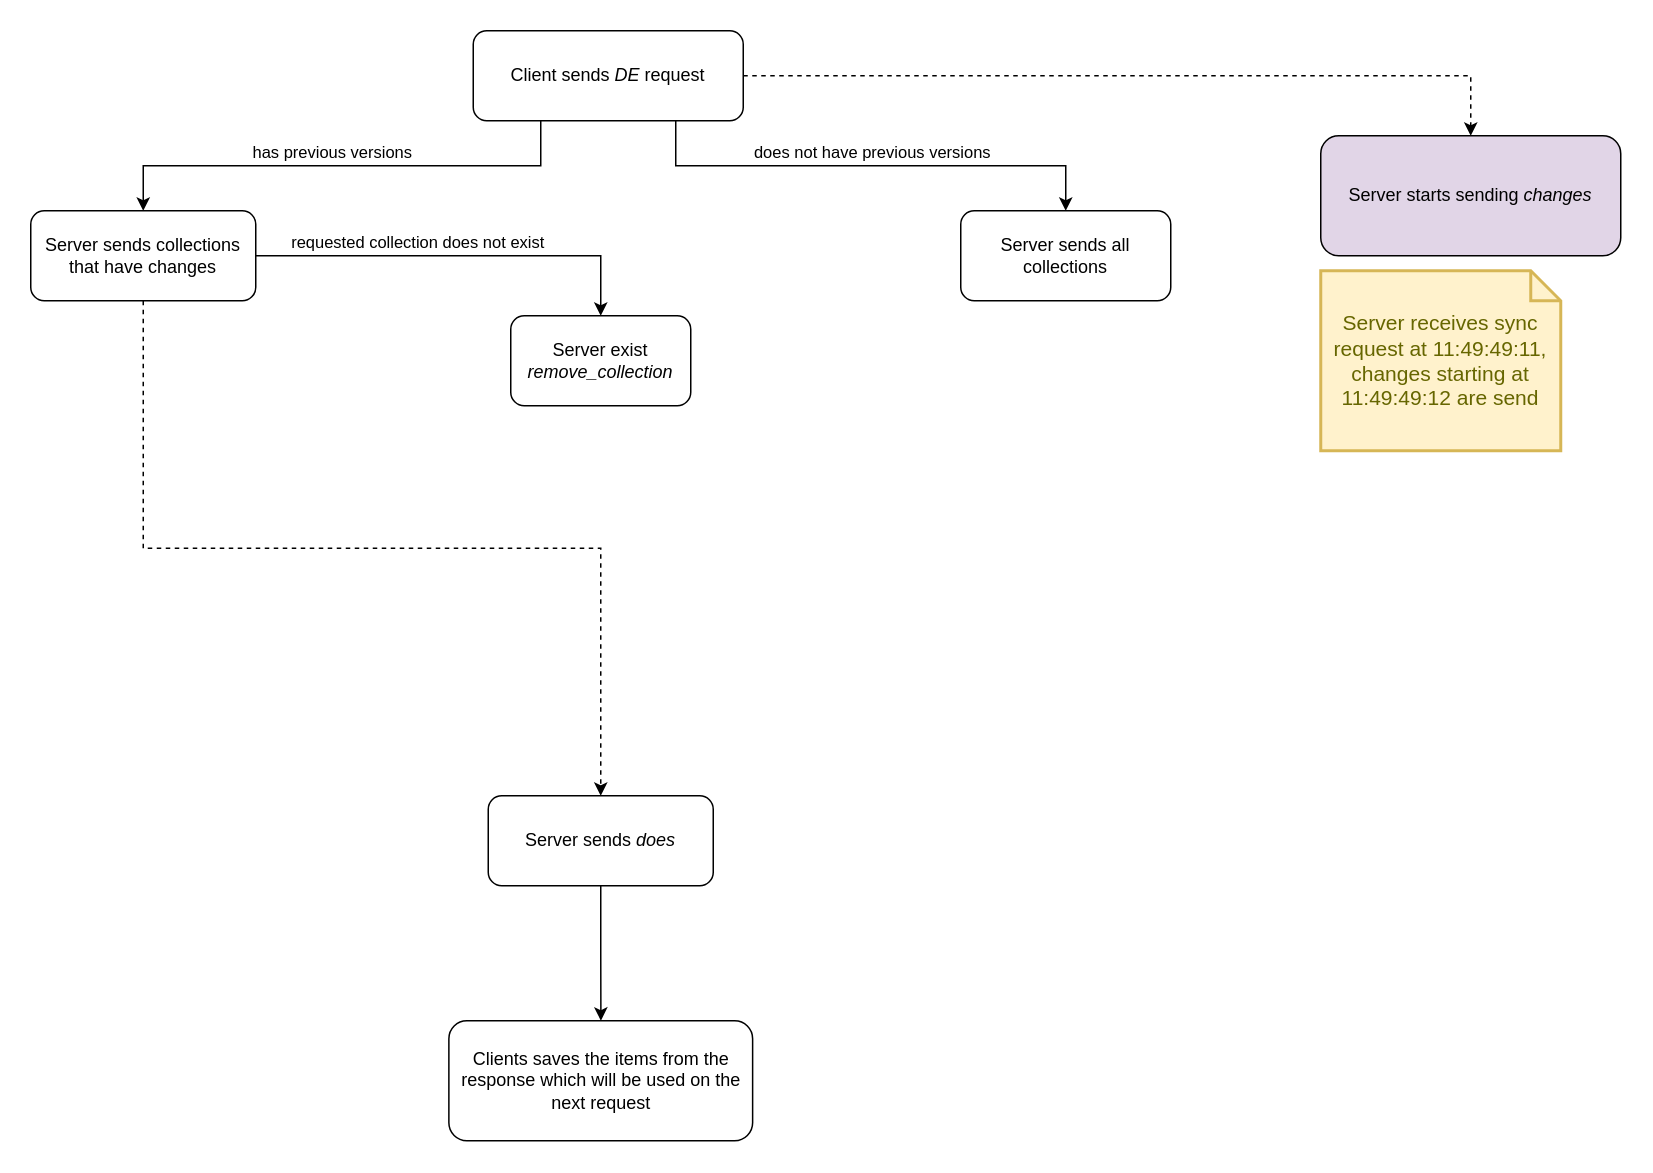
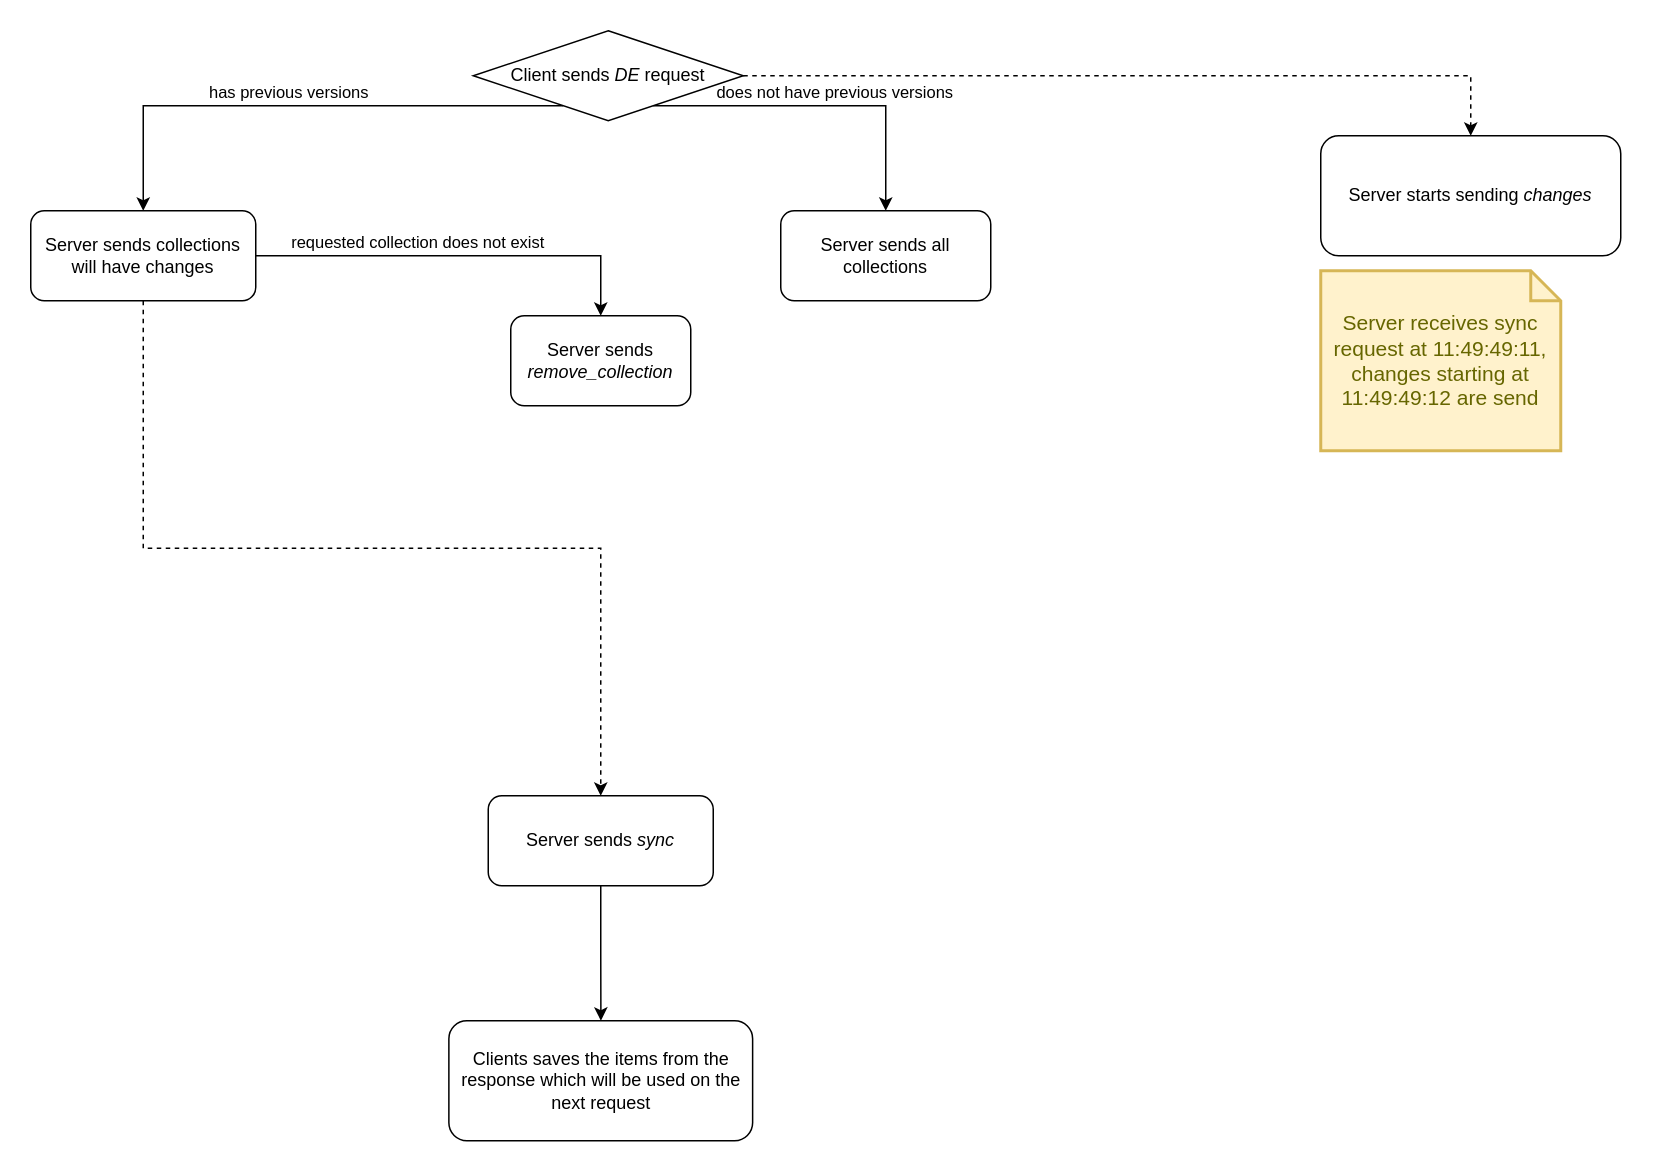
(608, 76) -> (608, 76)
(1471, 196) -> (1471, 196)
(143, 256) -> (143, 256)
(1066, 256) -> (886, 256)
(601, 361) -> (601, 361)
(601, 841) -> (601, 841)
